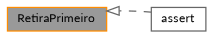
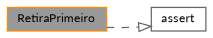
(135, 11) -> (123, 28)
